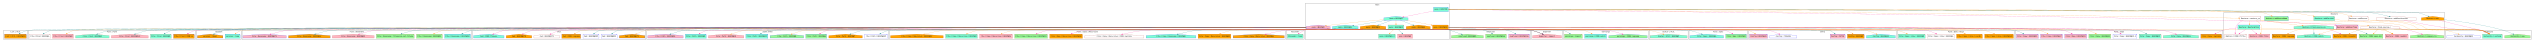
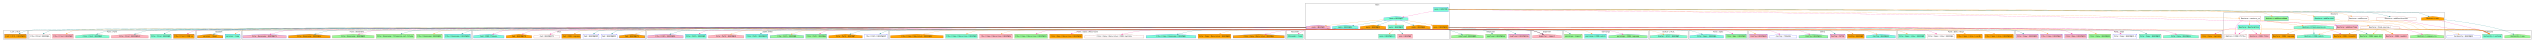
(353, 36) -> (353, 36)
none -> (1813, 36)
